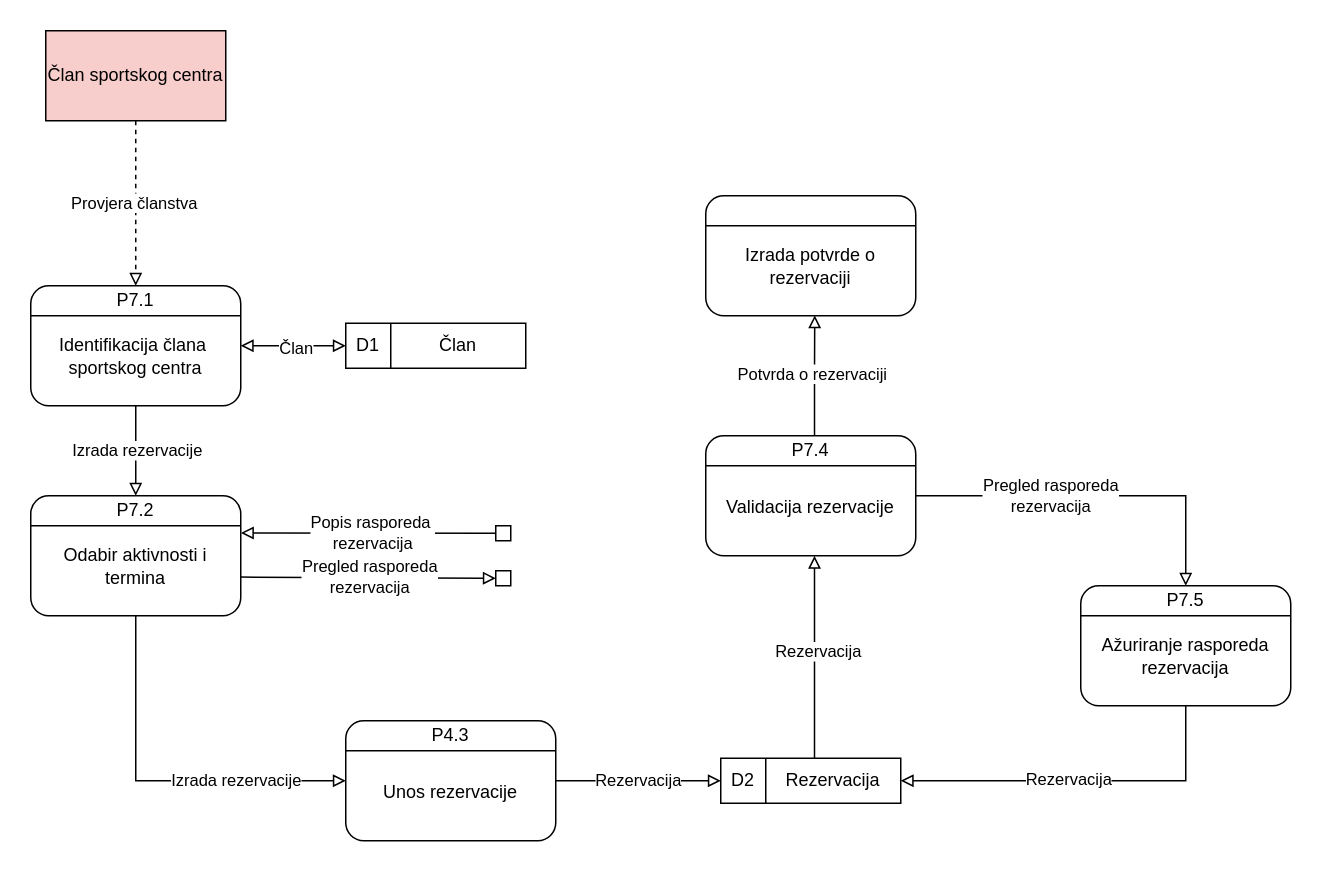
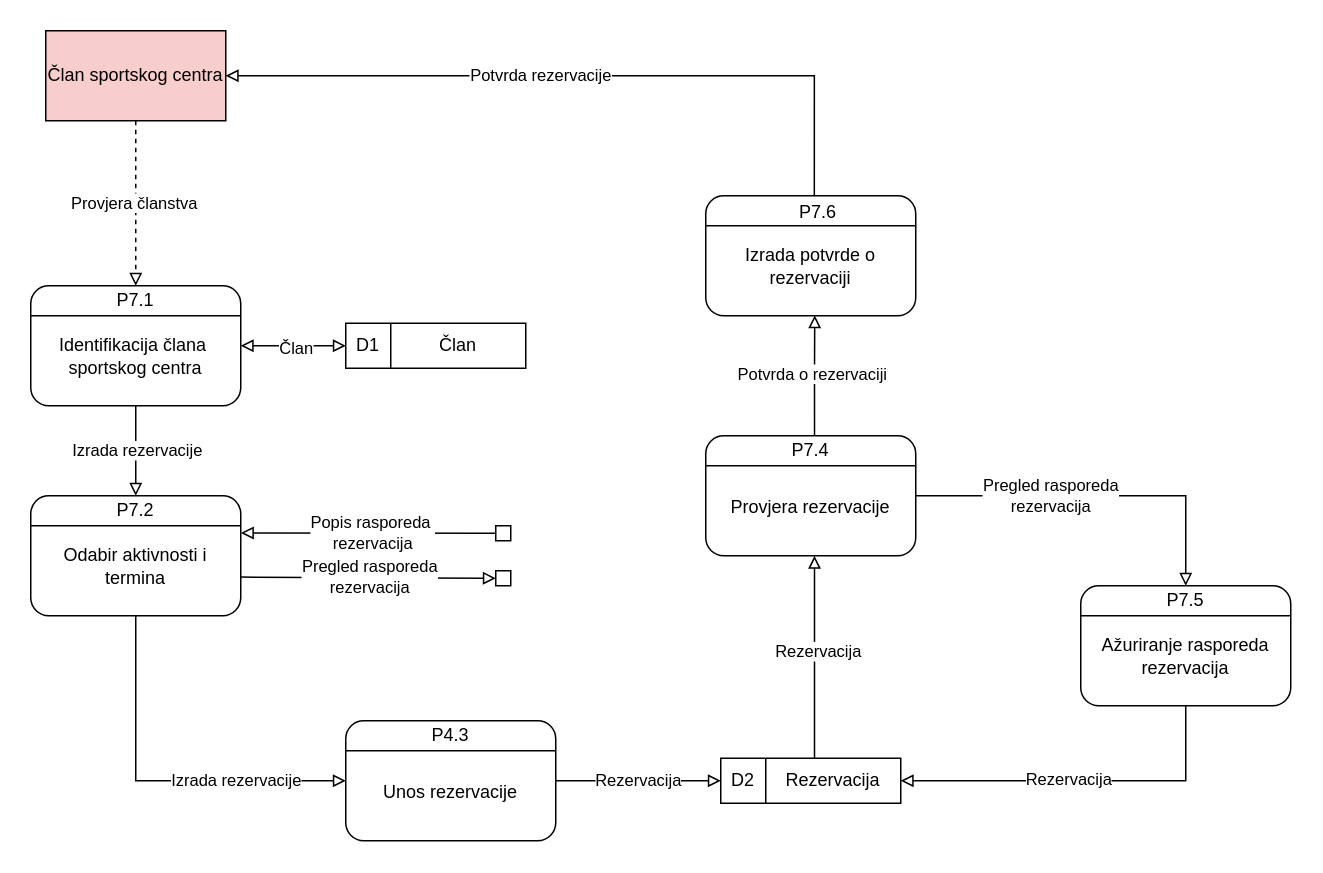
none -> (586, 76)
none -> (818, 212)
(811, 496) -> (811, 496)
